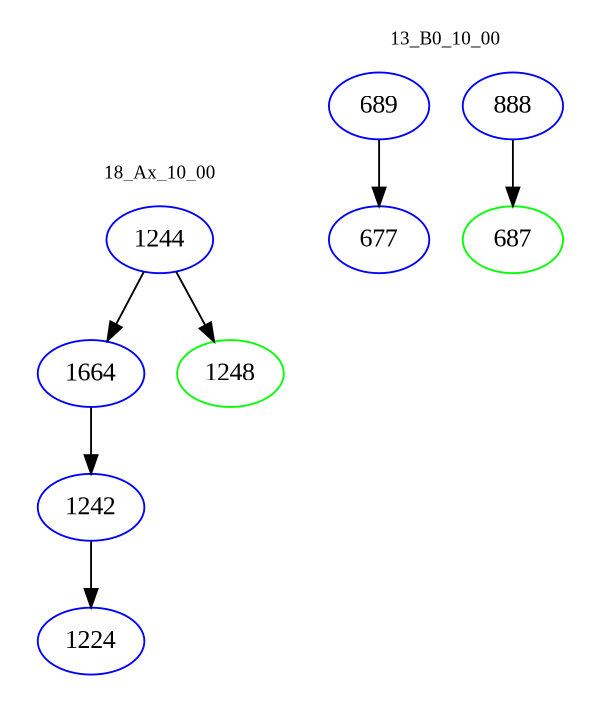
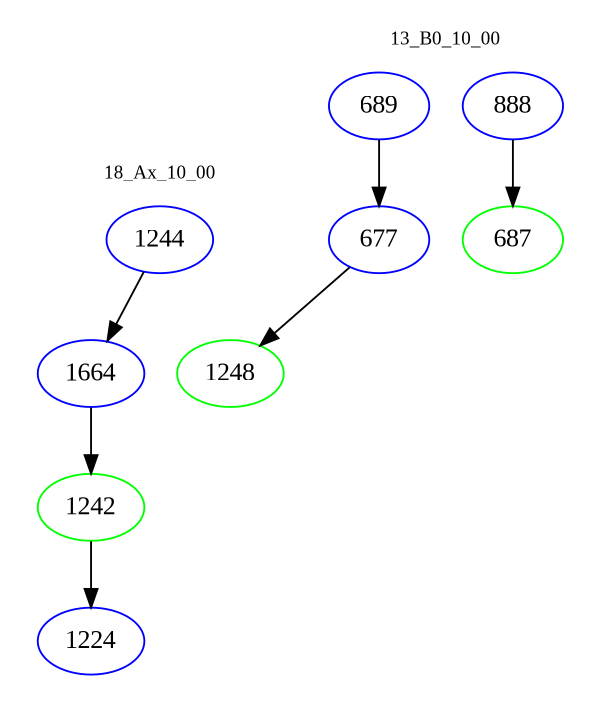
(191, 298) -> (312, 300)
(91, 507) -> (91, 507)
